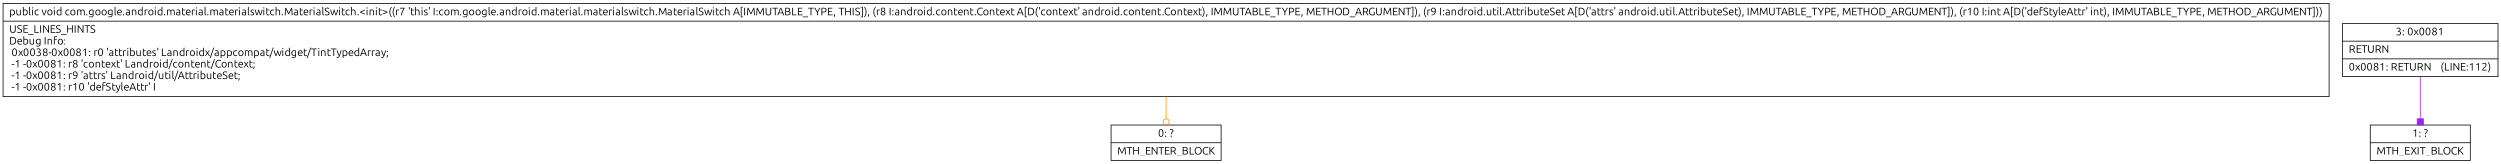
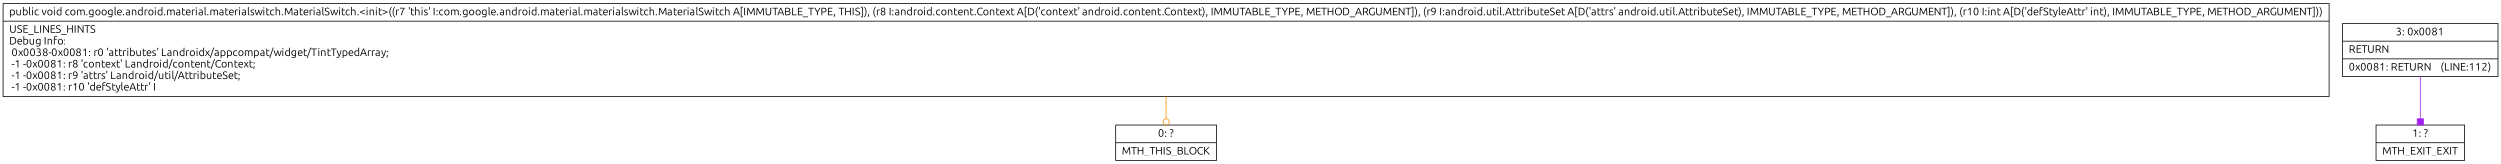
(1166, 151) -> (1166, 151)
(2420, 151) -> (2420, 151)
